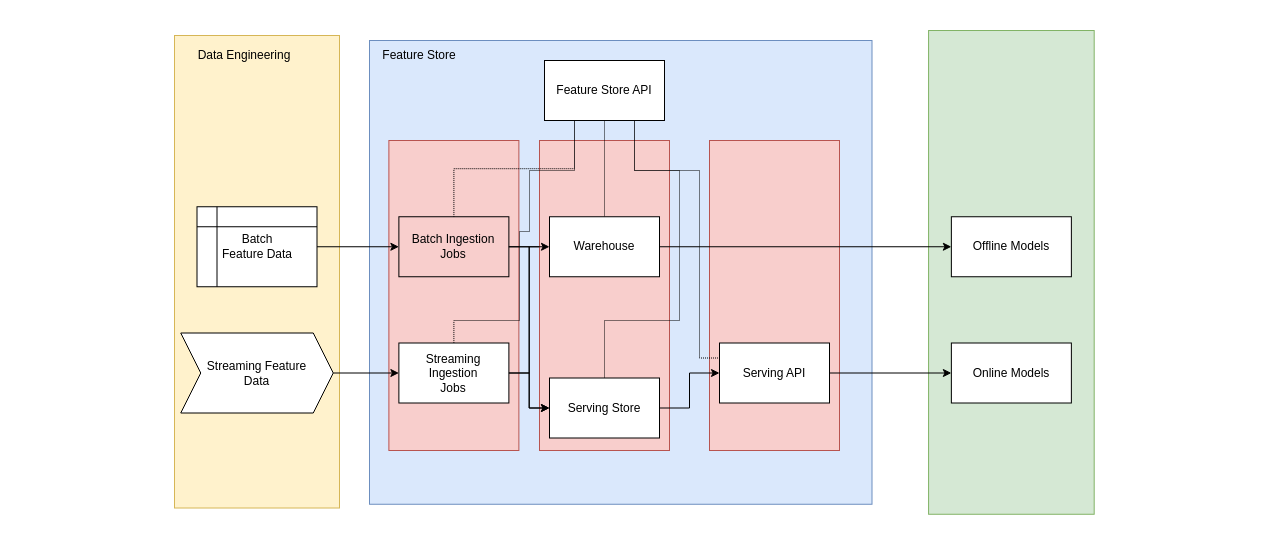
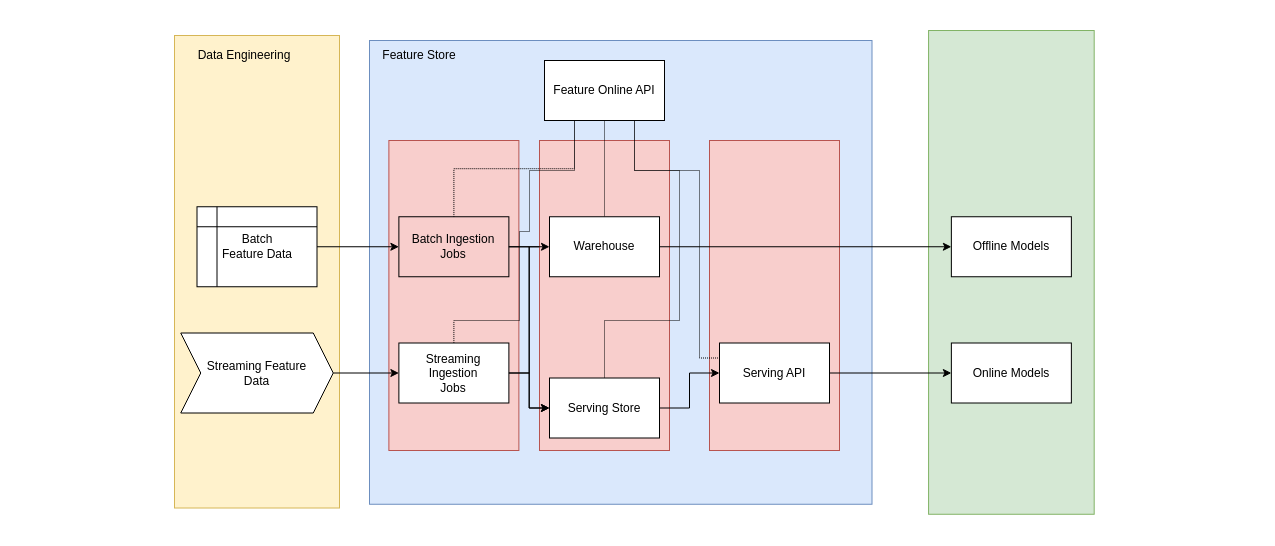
(605, 91) -> (605, 91)
